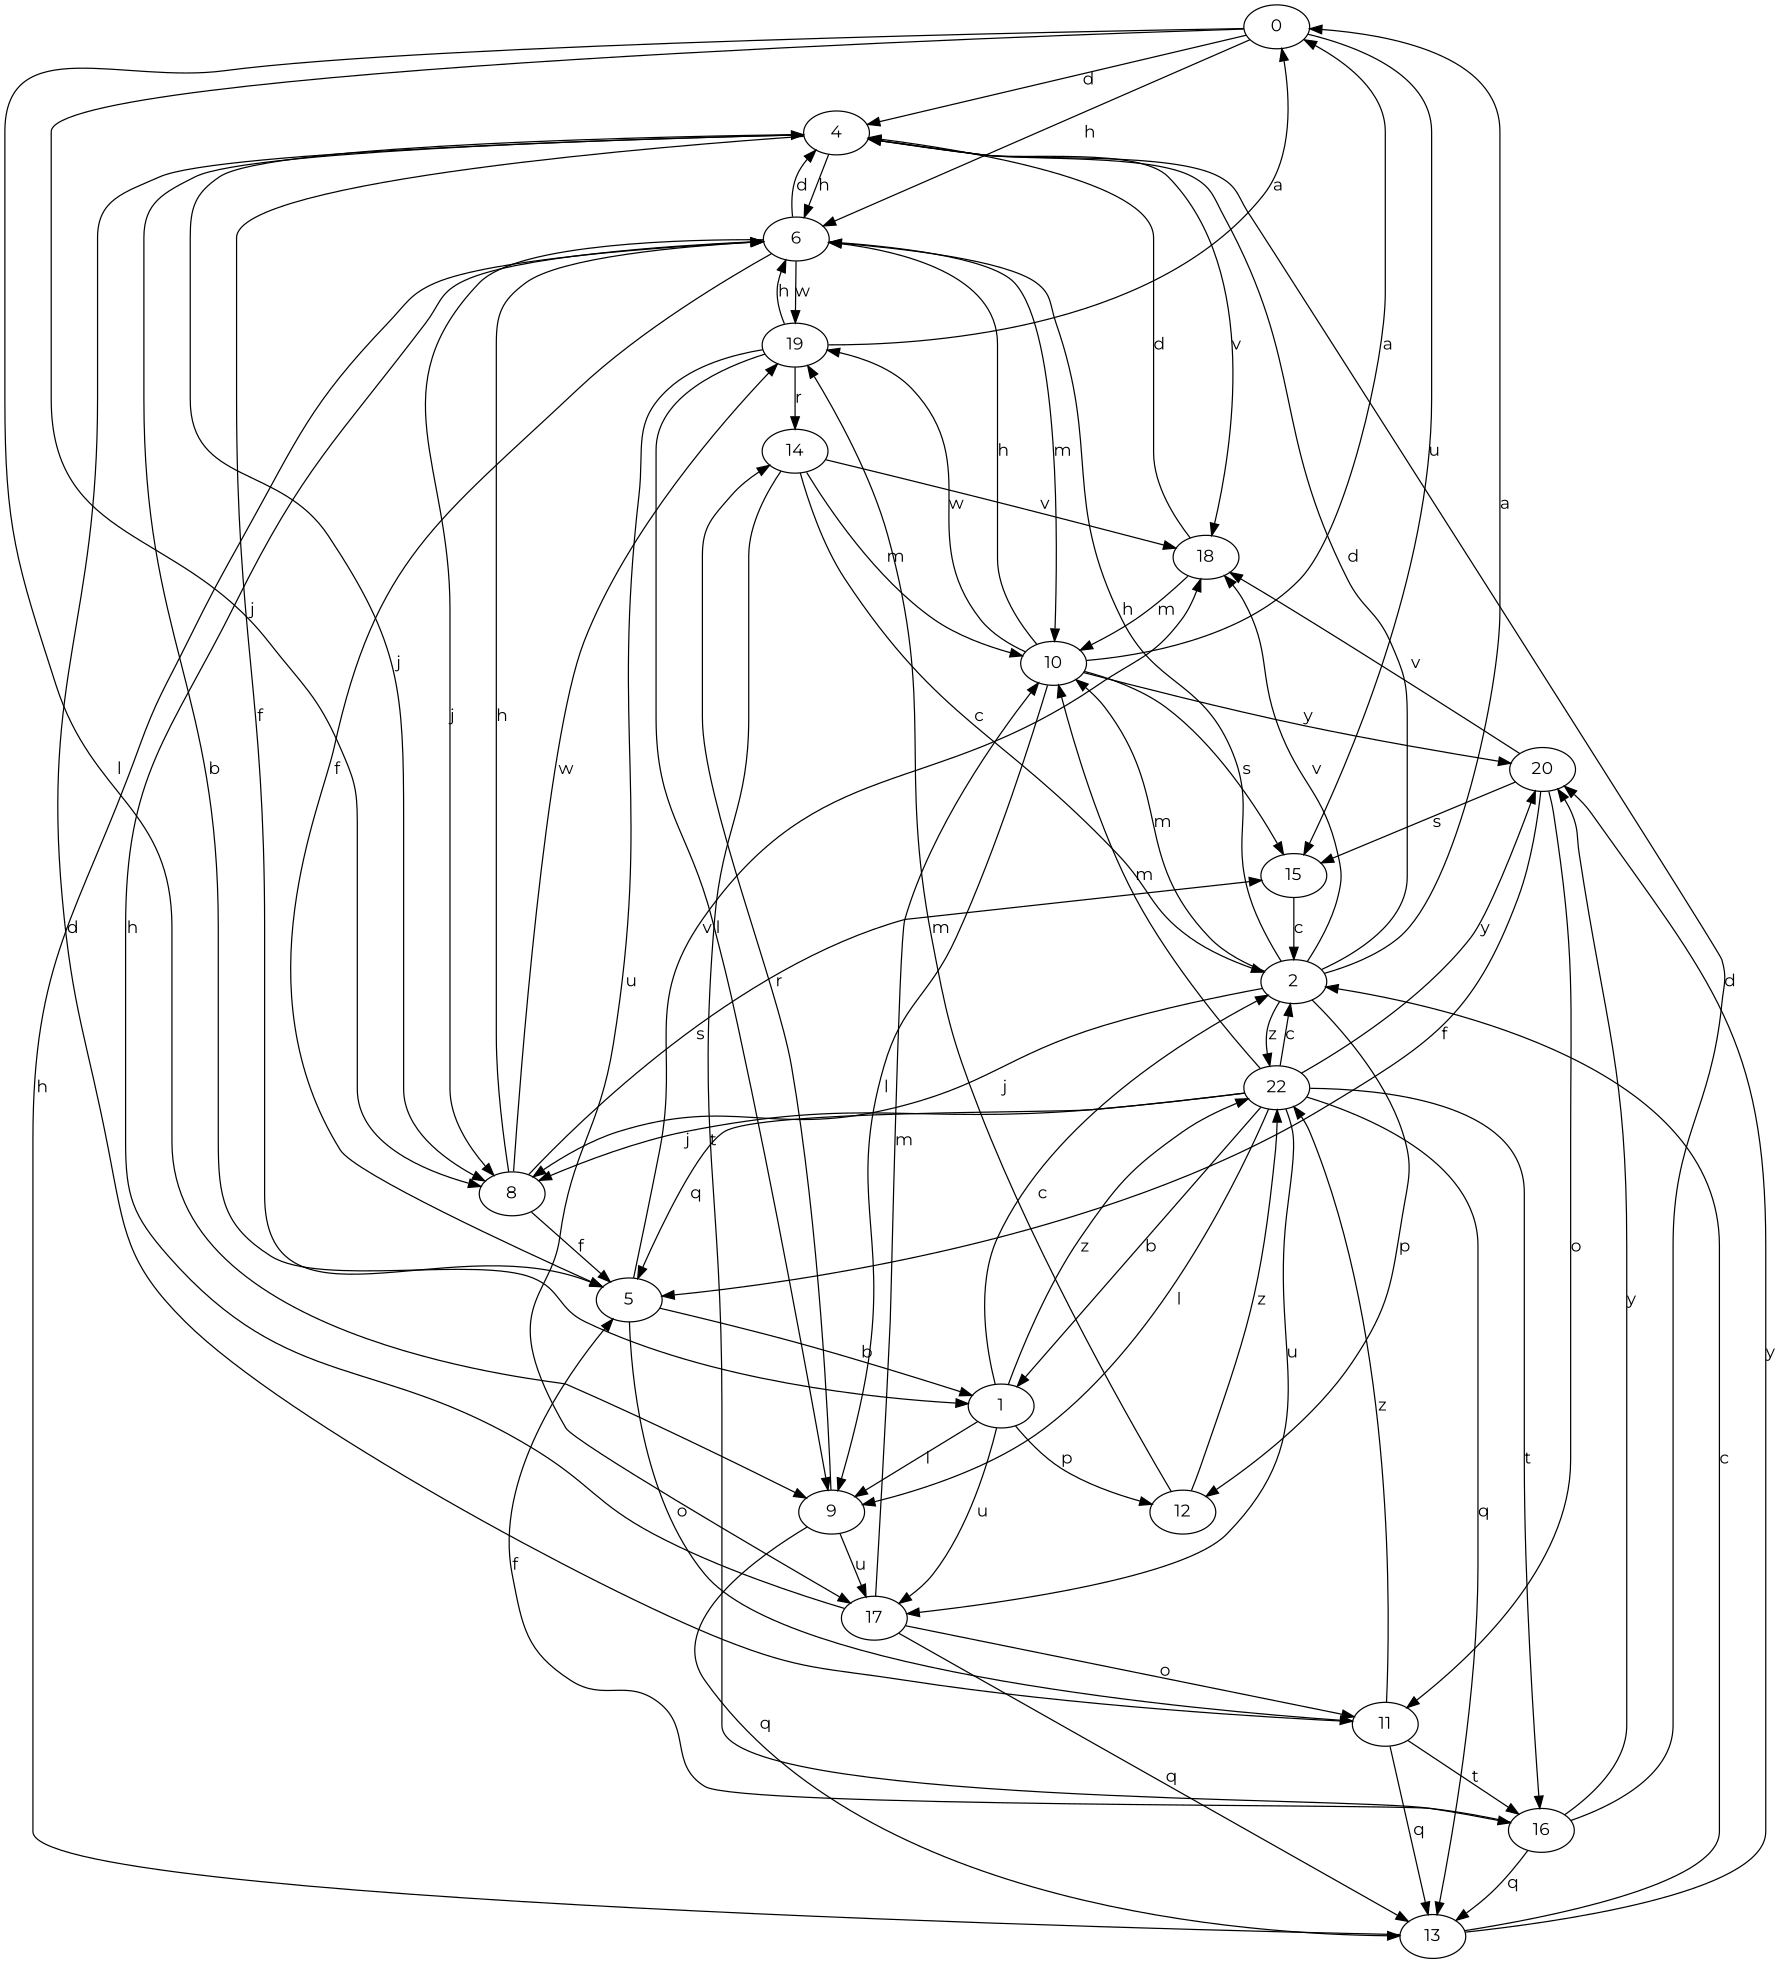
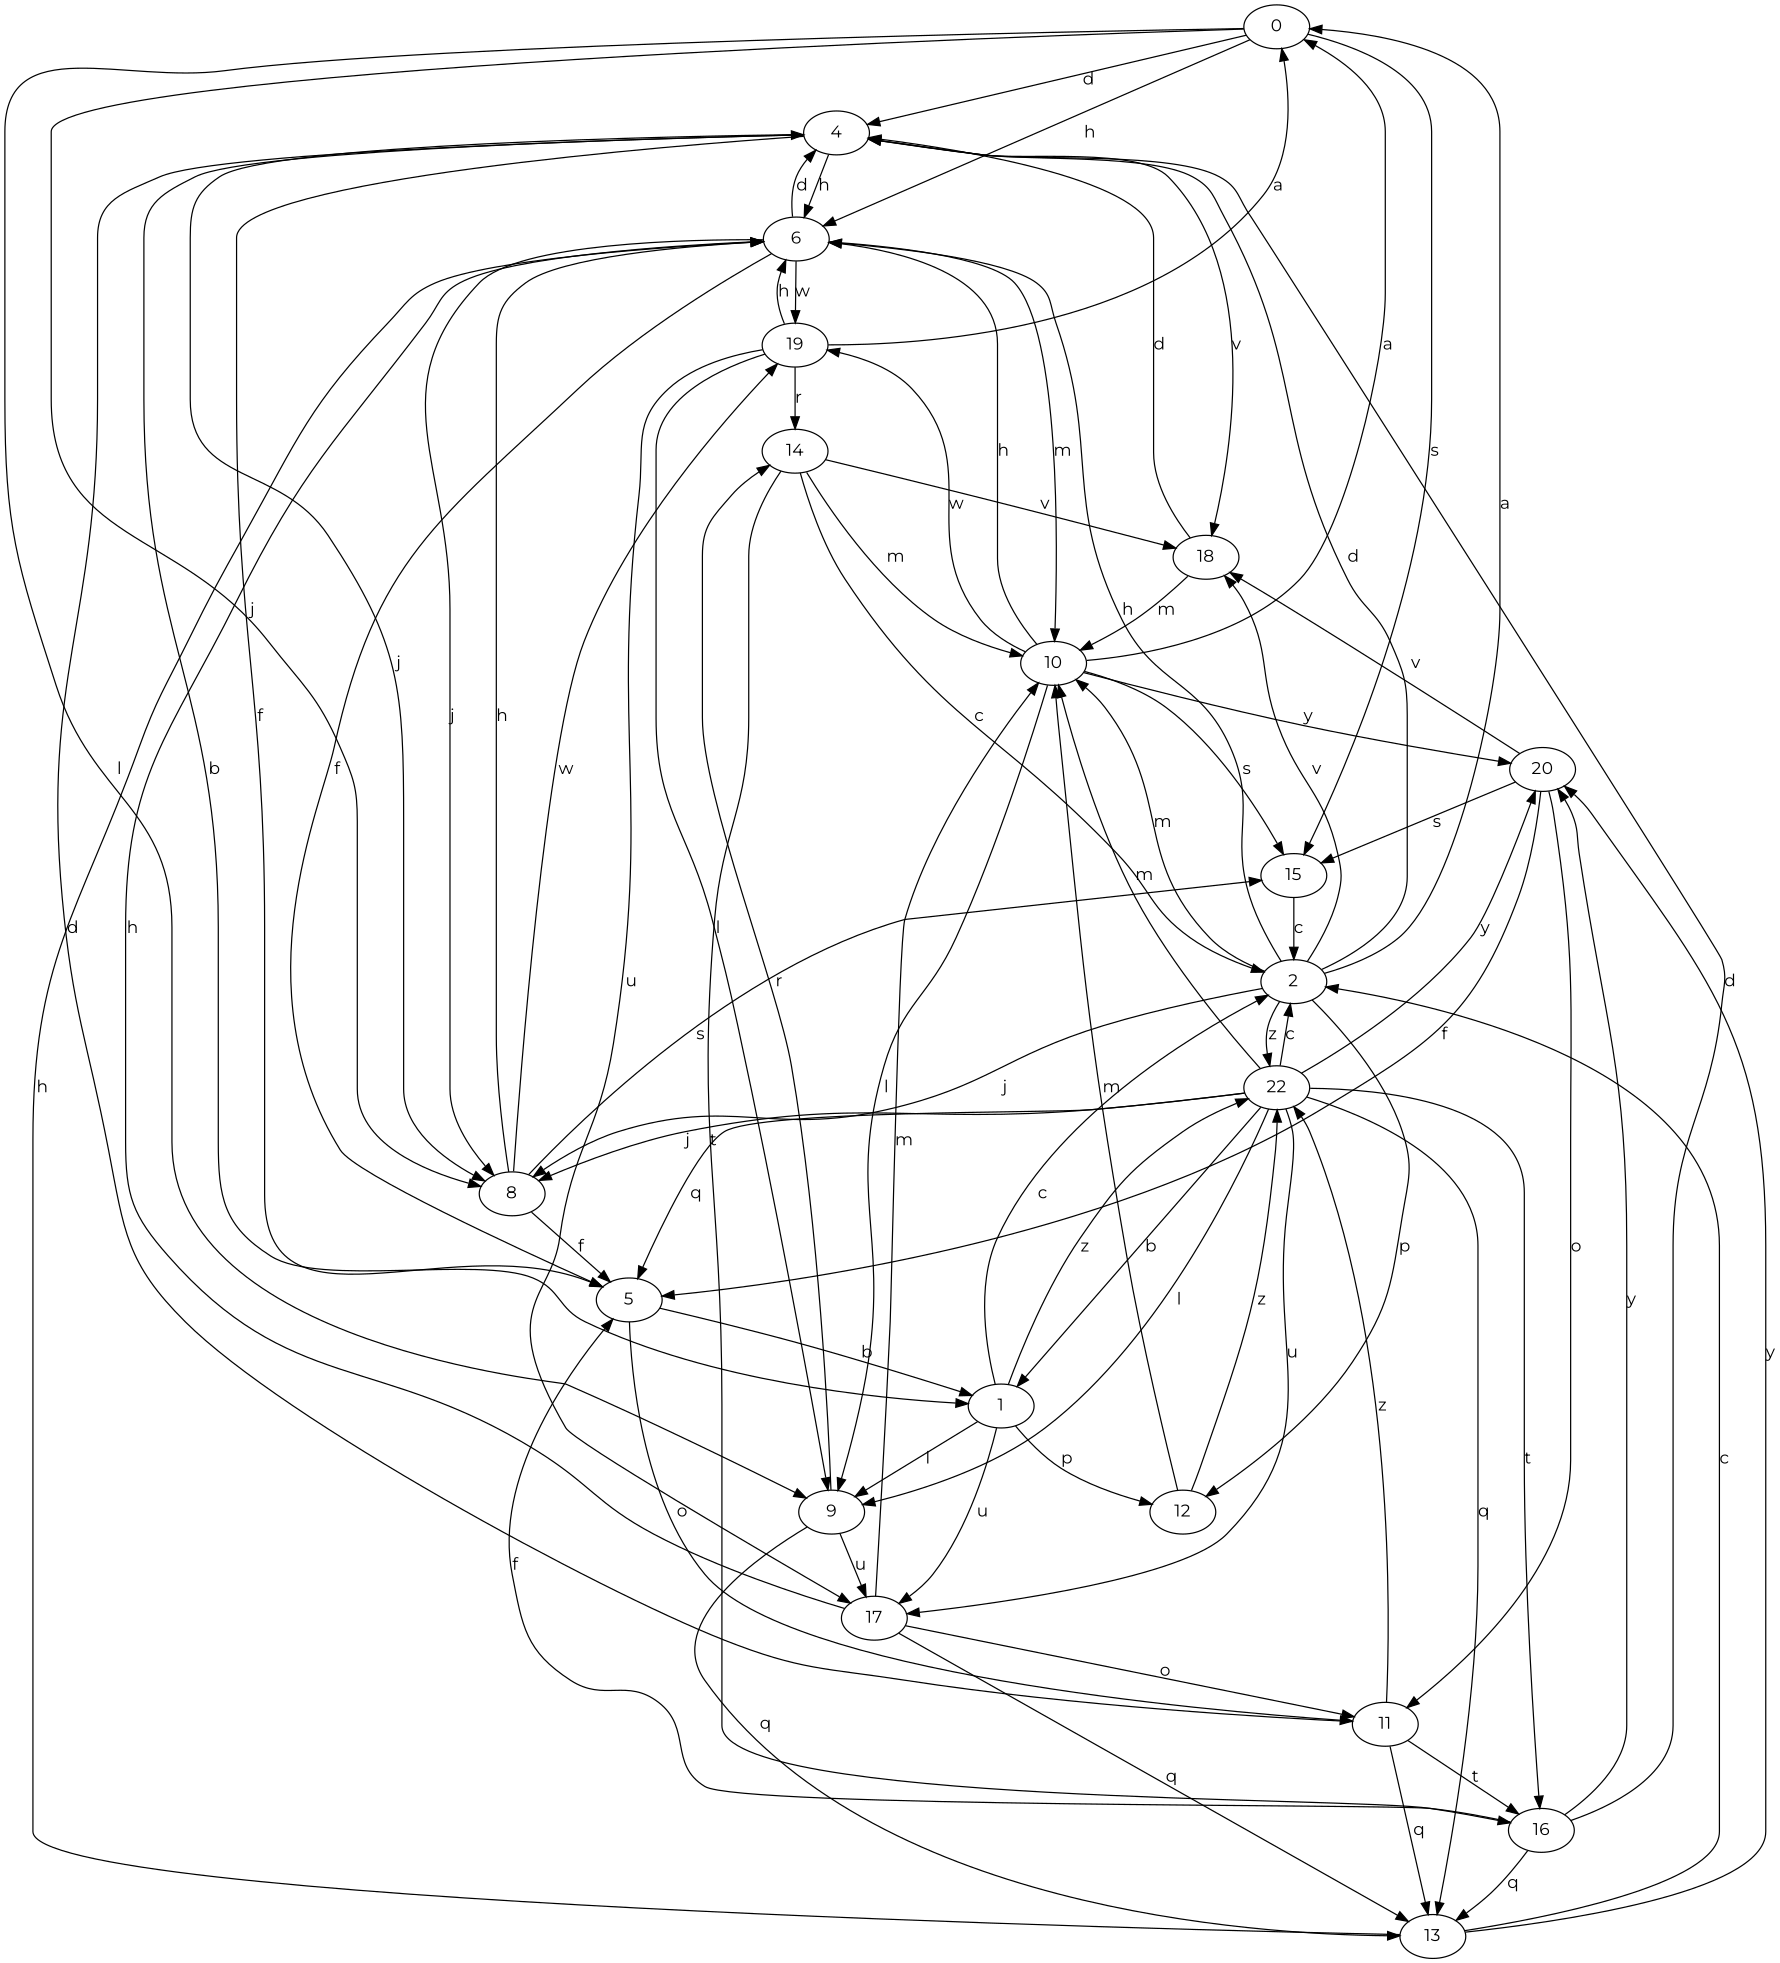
(1435, 451) -> (1435, 451)
(784, 833) -> none
(934, 950) -> (1101, 1097)
